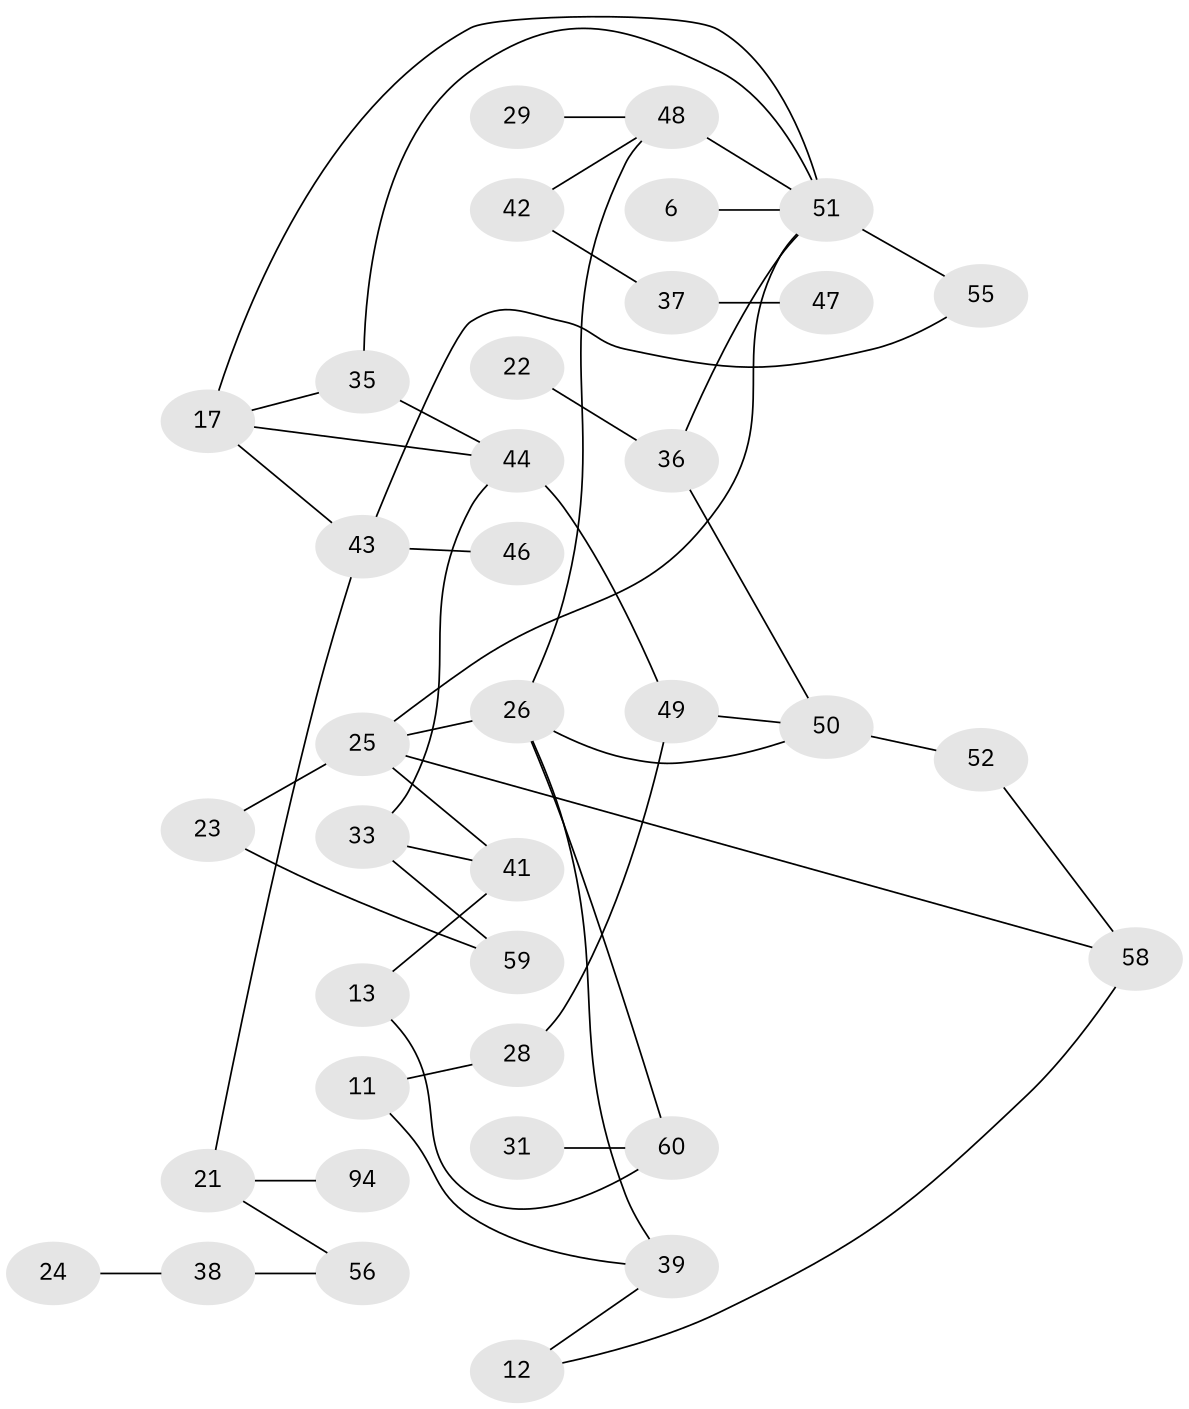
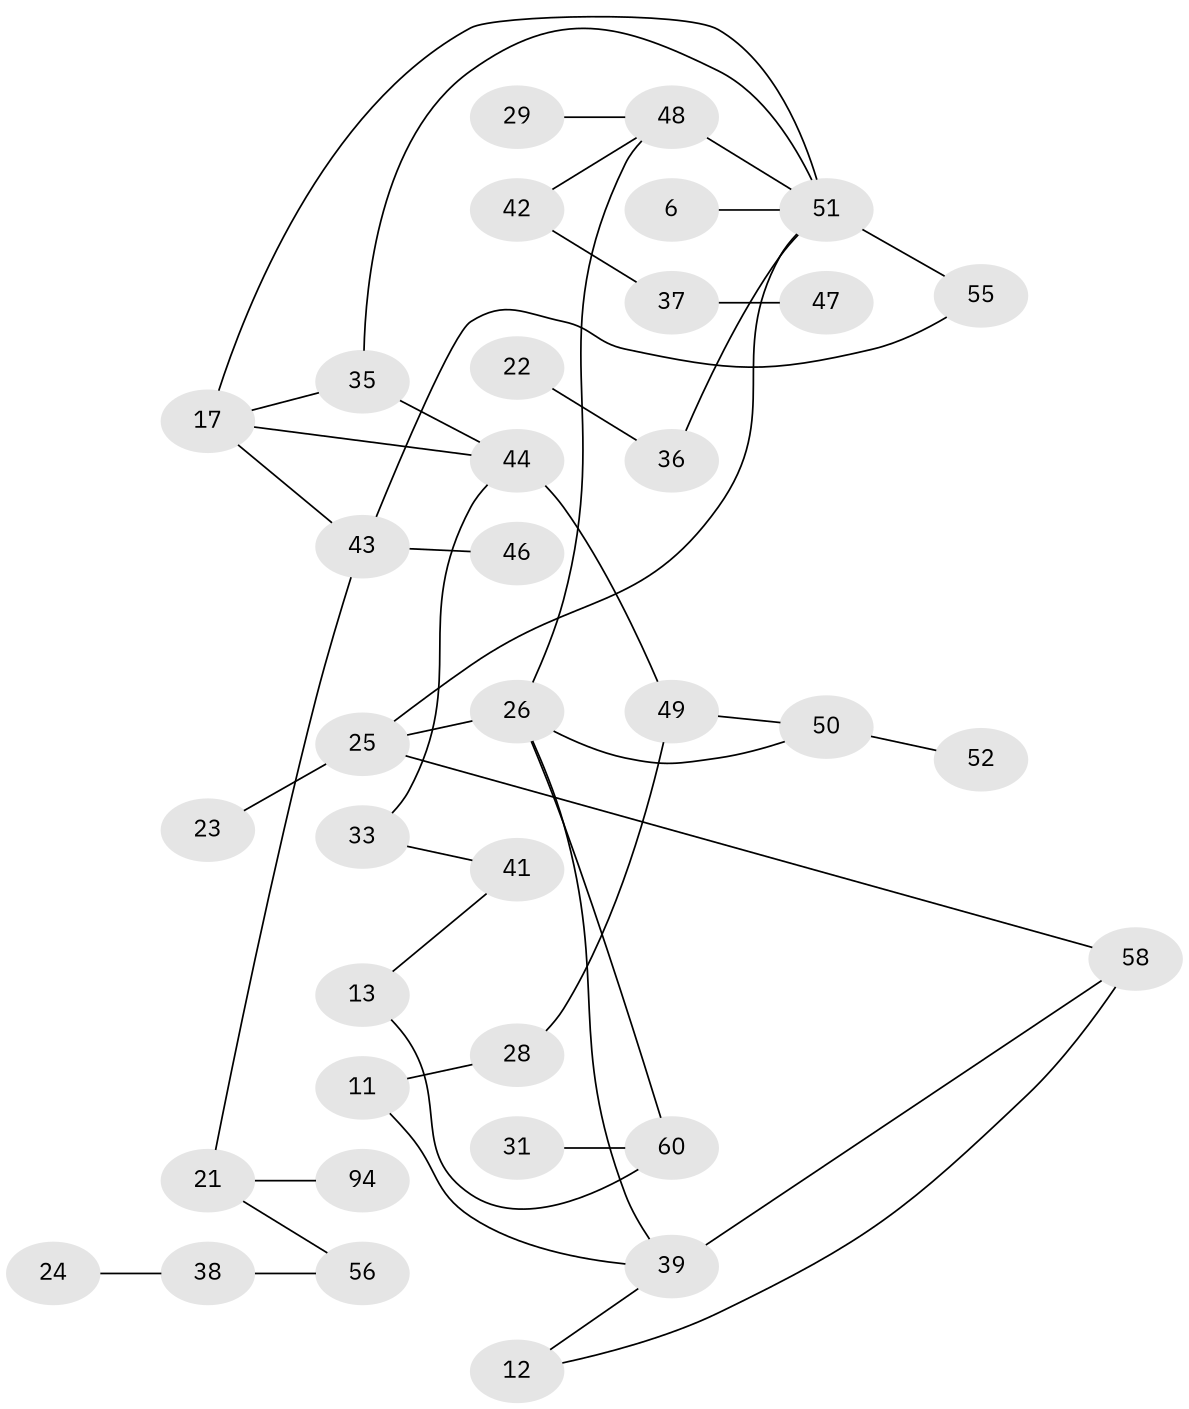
(749, 594) -> none
(440, 807) -> none
(1058, 860) -> (904, 1113)
(517, 962) -> none
